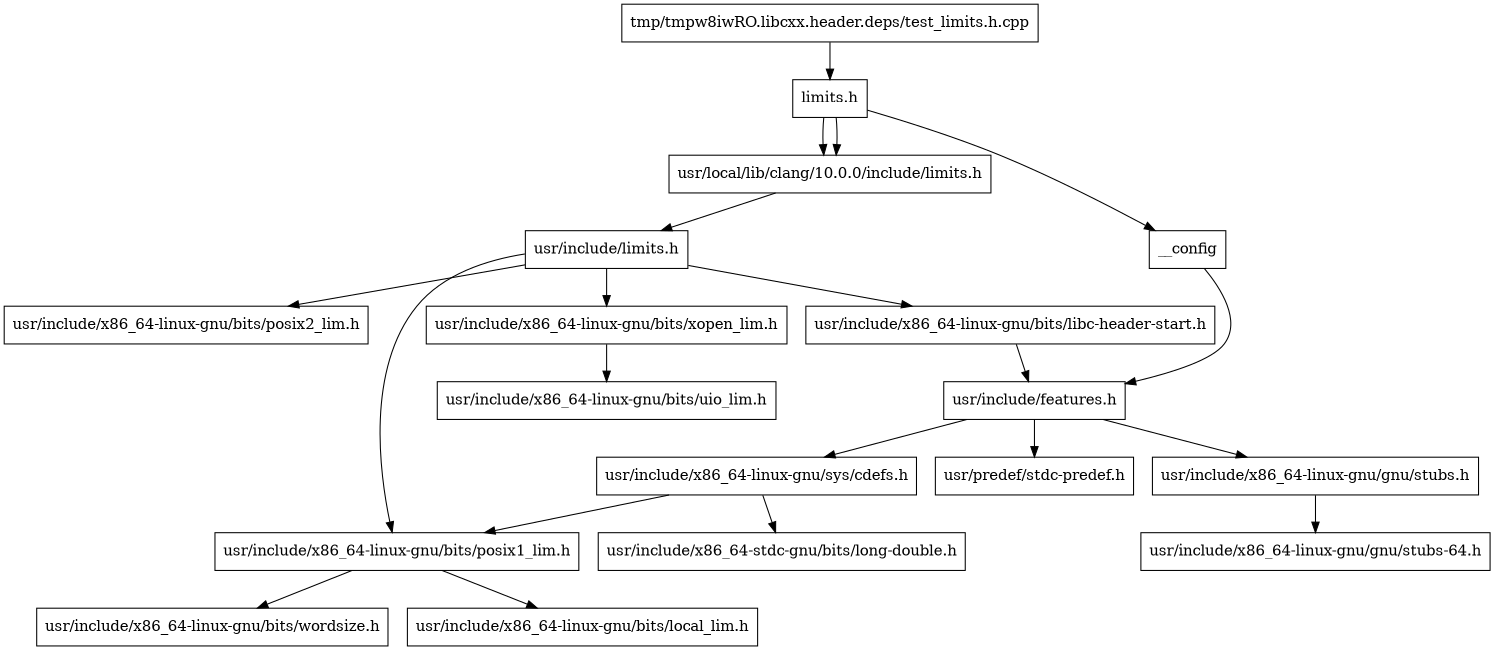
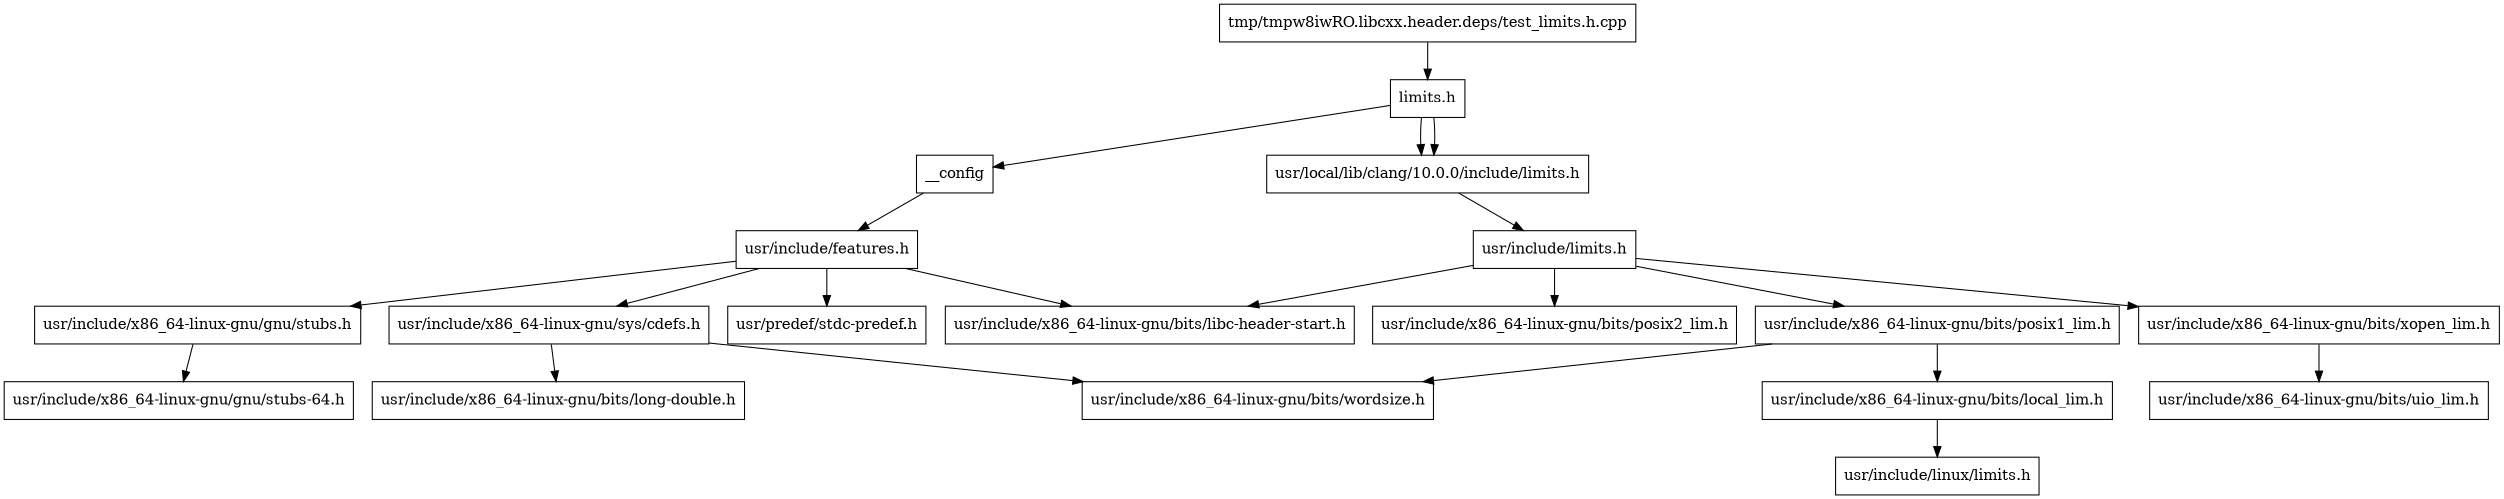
(1021, 358) -> (983, 286)
none -> (1937, 476)
(582, 513) -> (891, 362)
(782, 552) -> (558, 401)
